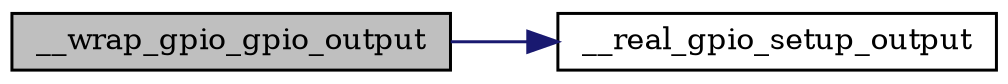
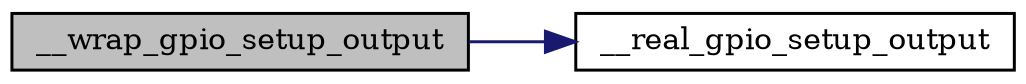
(231, 42) -> (240, 42)
